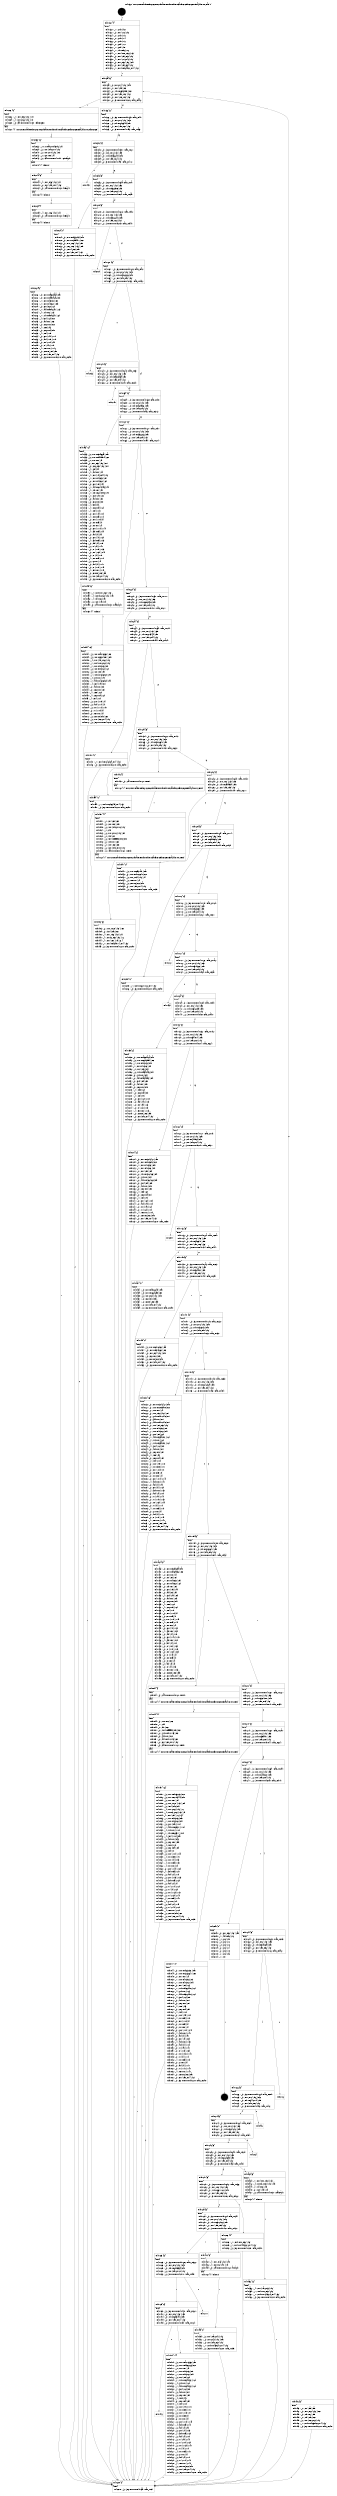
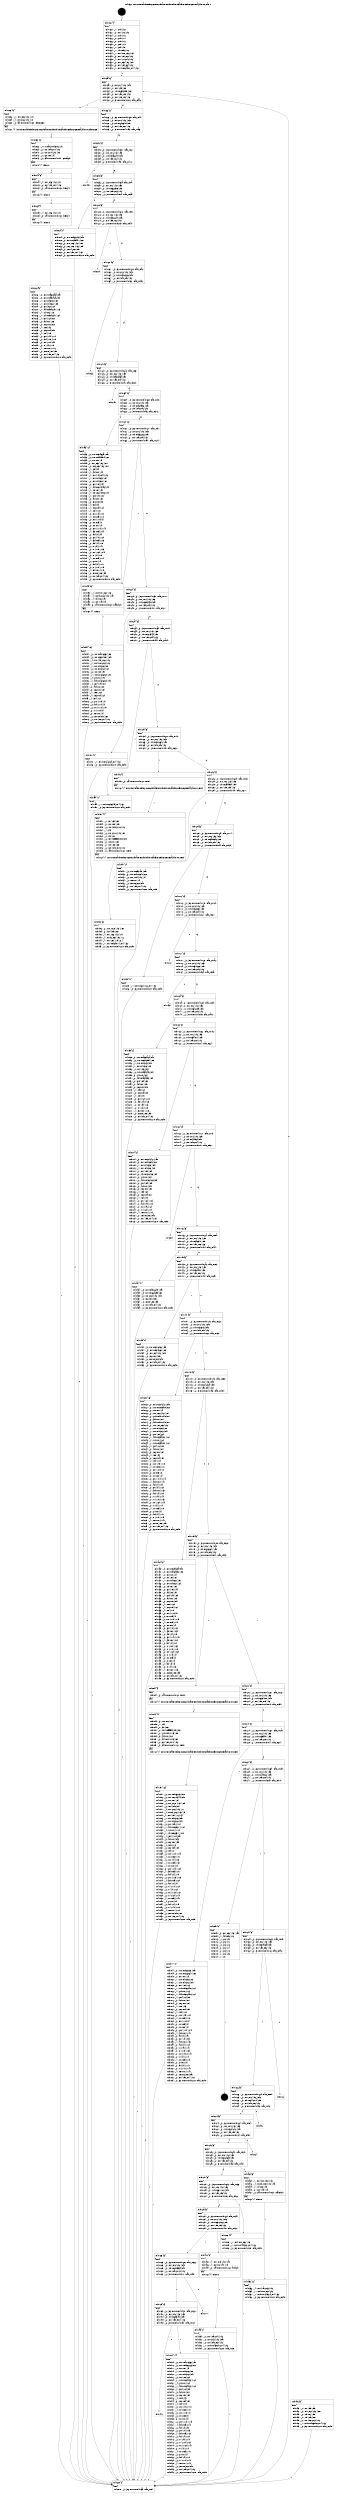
(136, 336) -> (120, 322)
